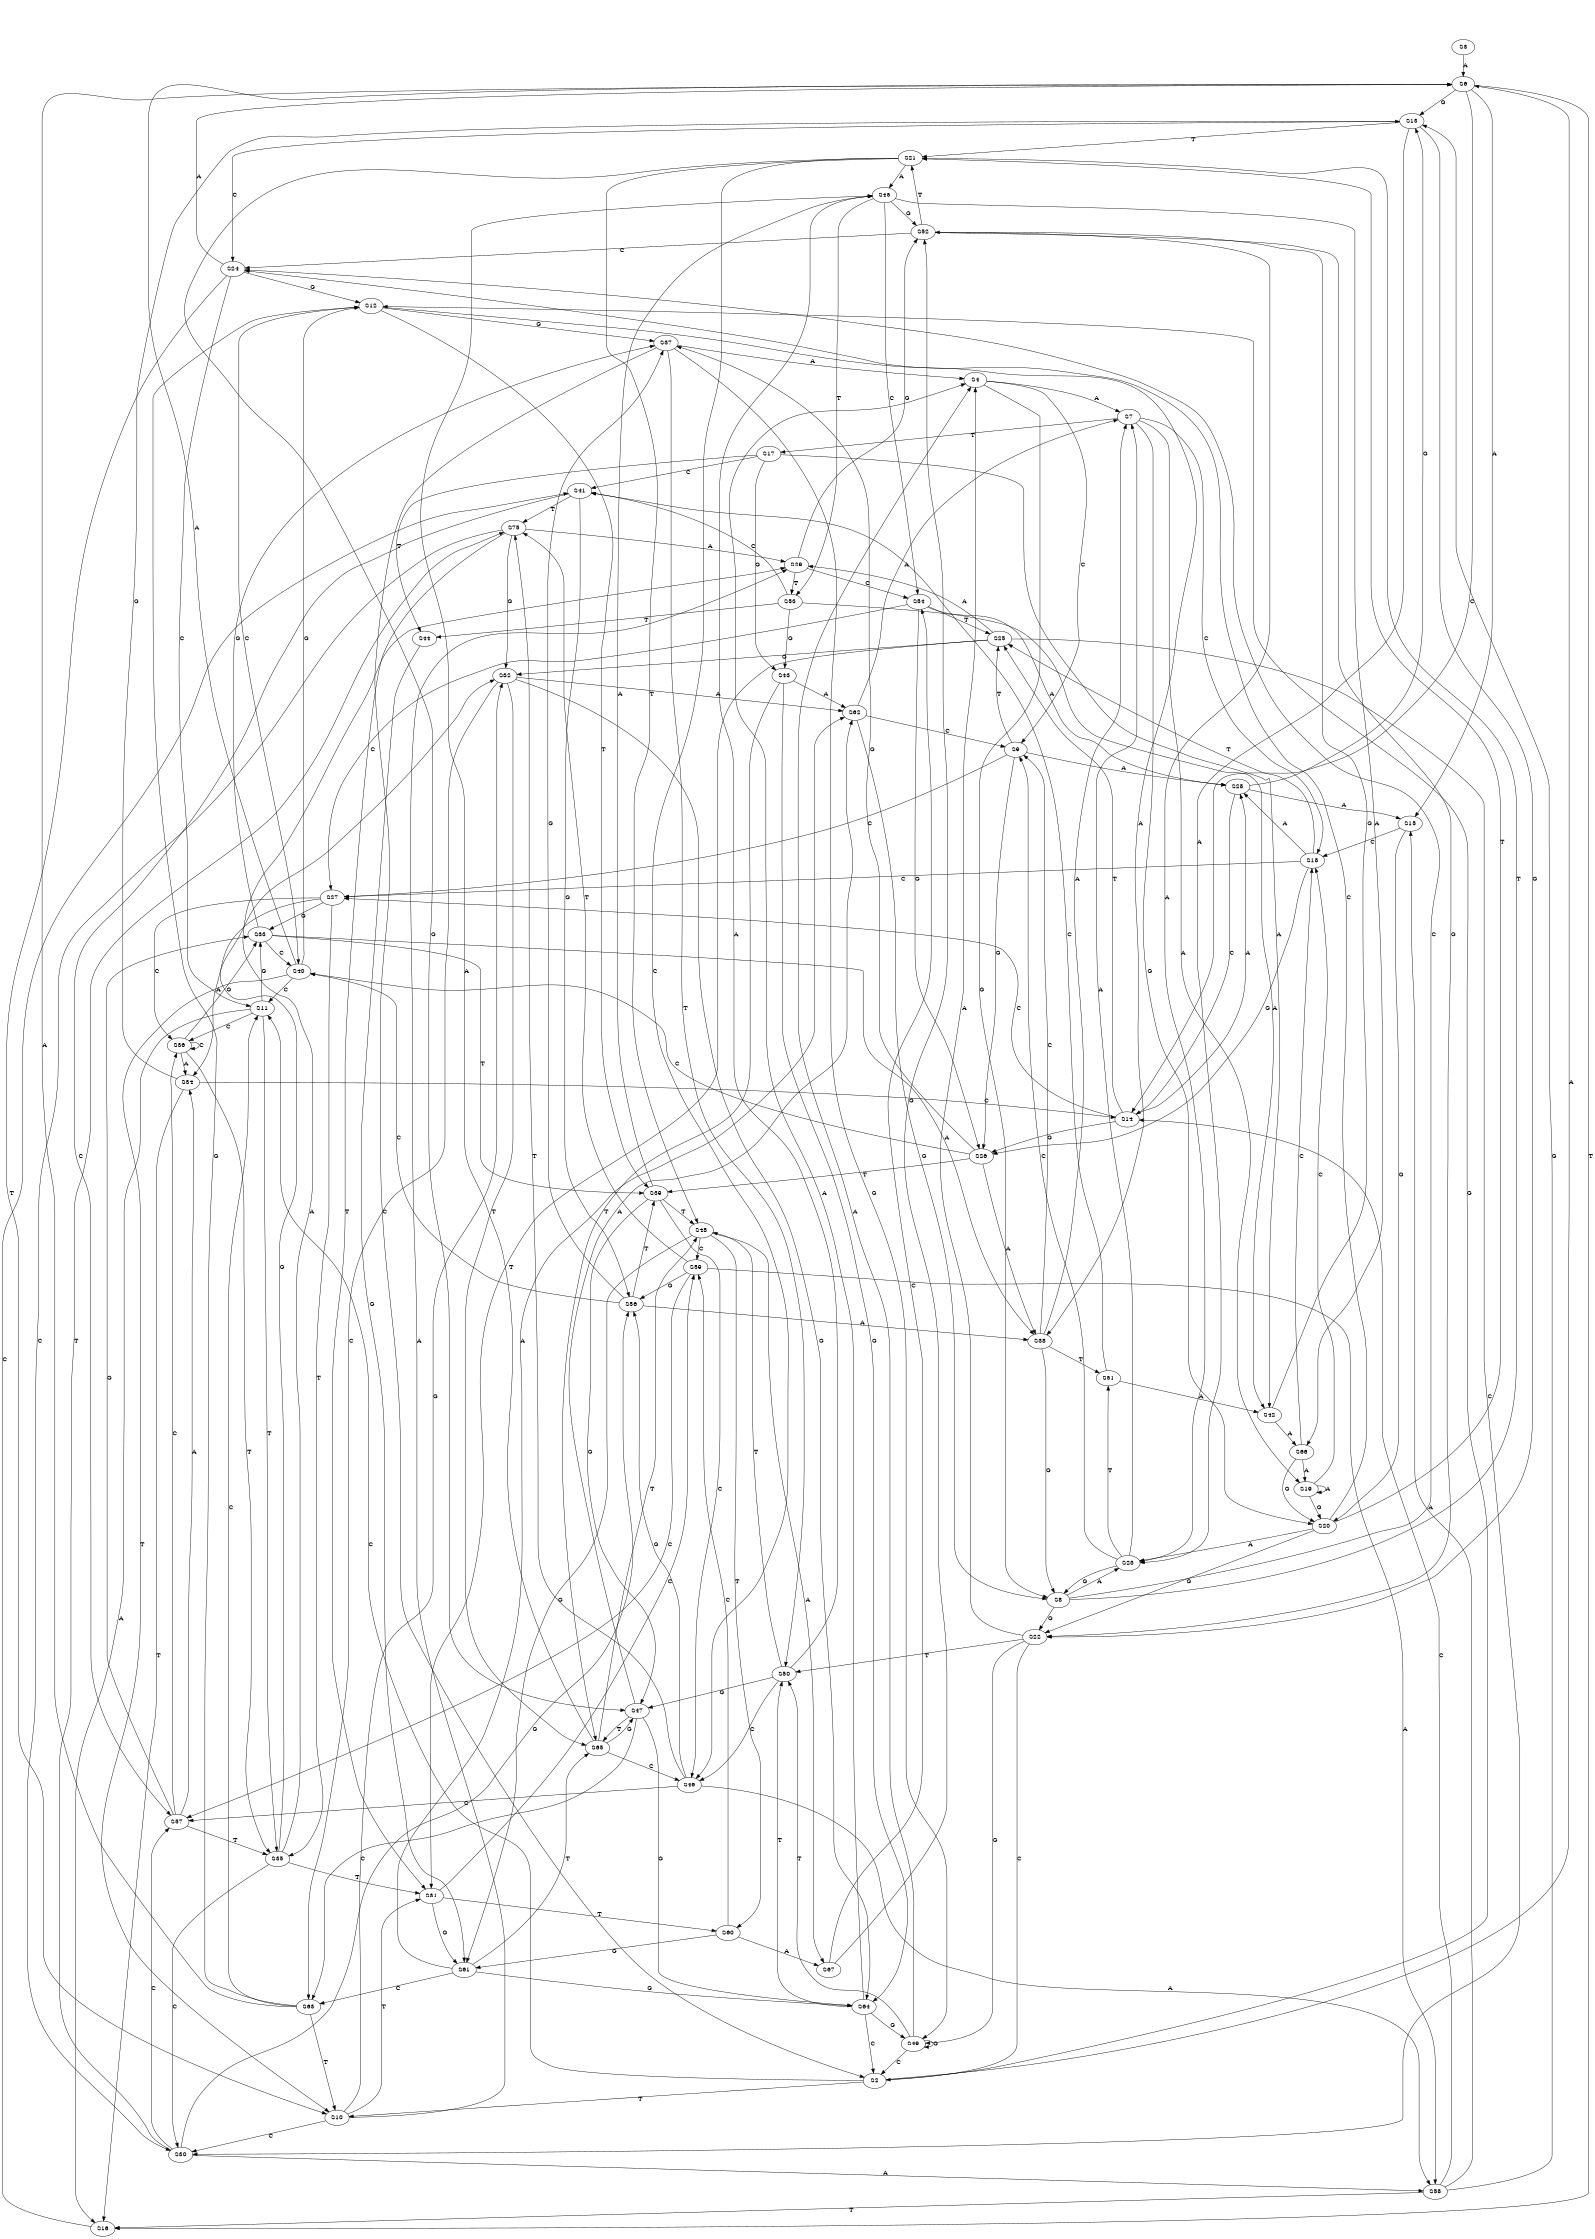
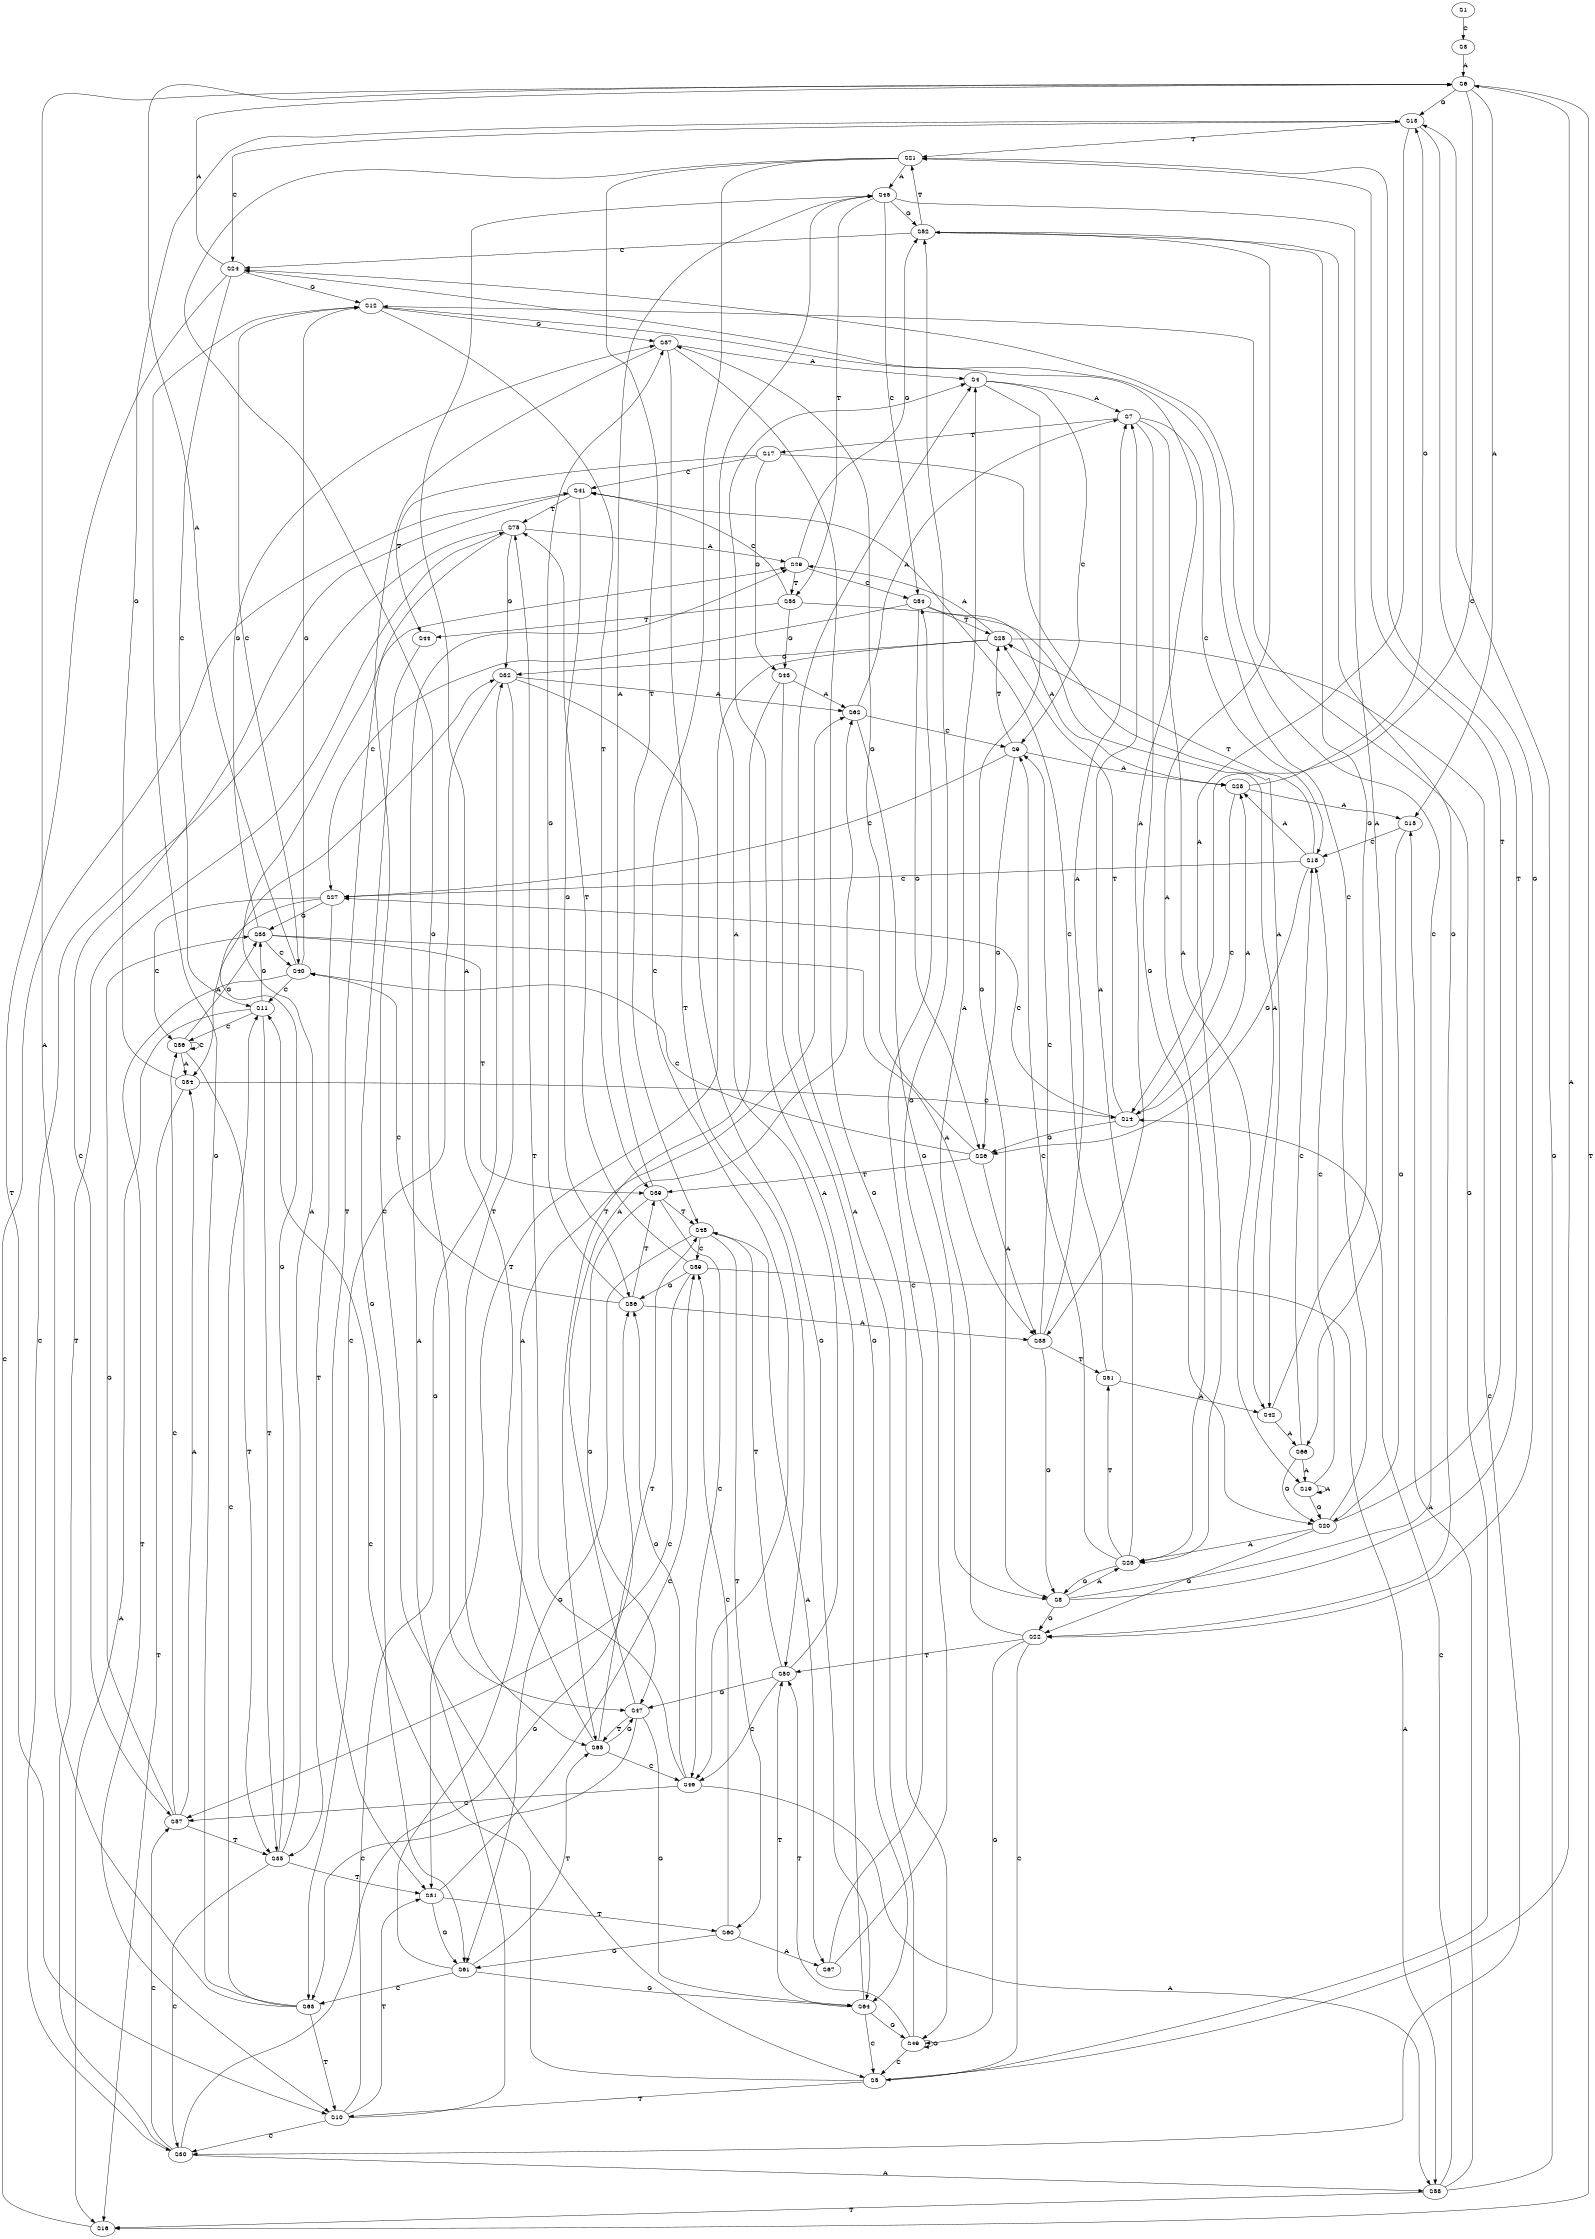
none -> (1463, 10)
(875, 2081) -> (875, 2081)
